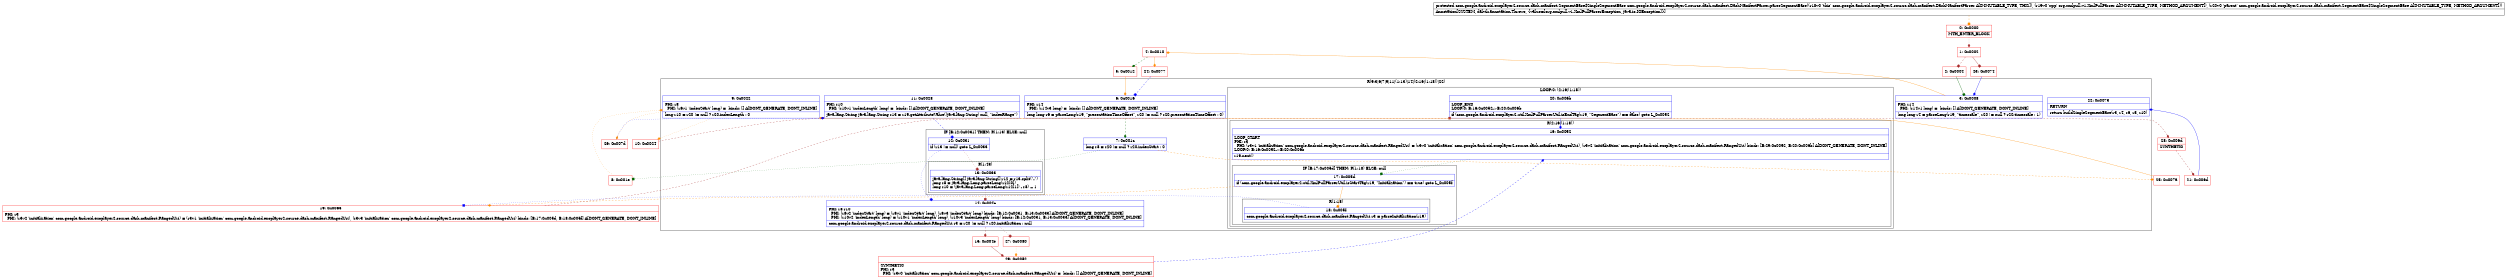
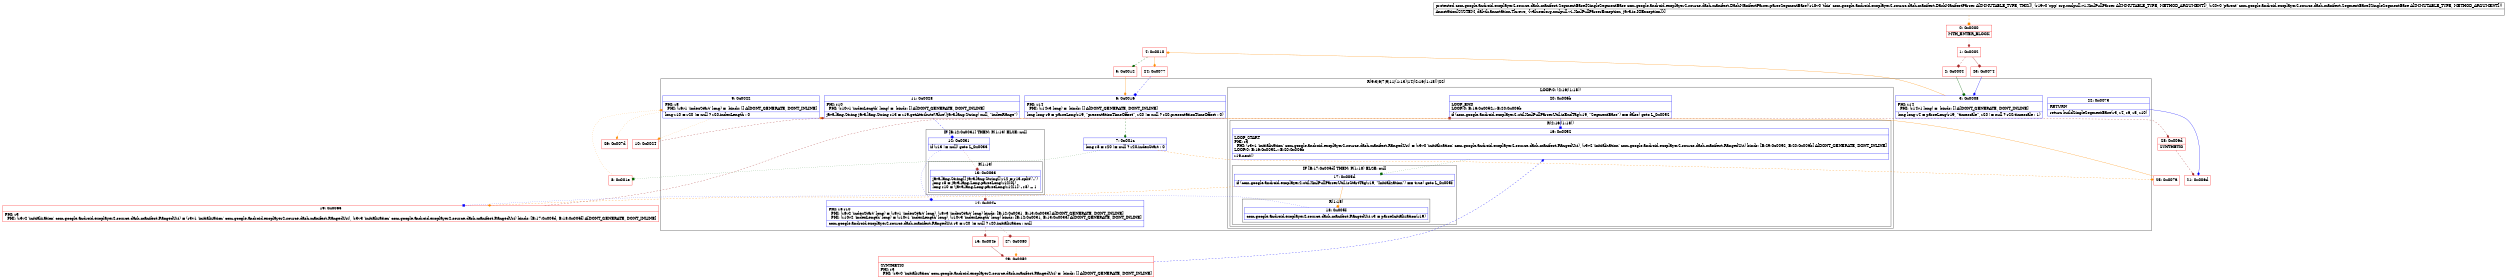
(719, 118) -> none
(1560, 122) -> (1560, 122)
(2194, 129) -> (2192, 126)
(985, 165) -> (985, 165)
